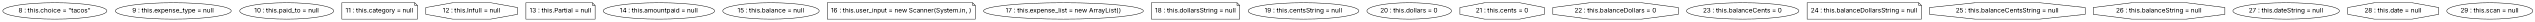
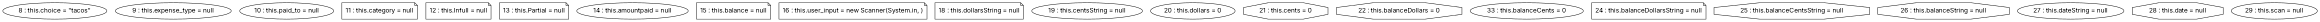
(472, 11) -> (458, 11)
(771, 11) -> (734, 11)
(1063, 11) -> none
(1743, 11) -> (1527, 11)
